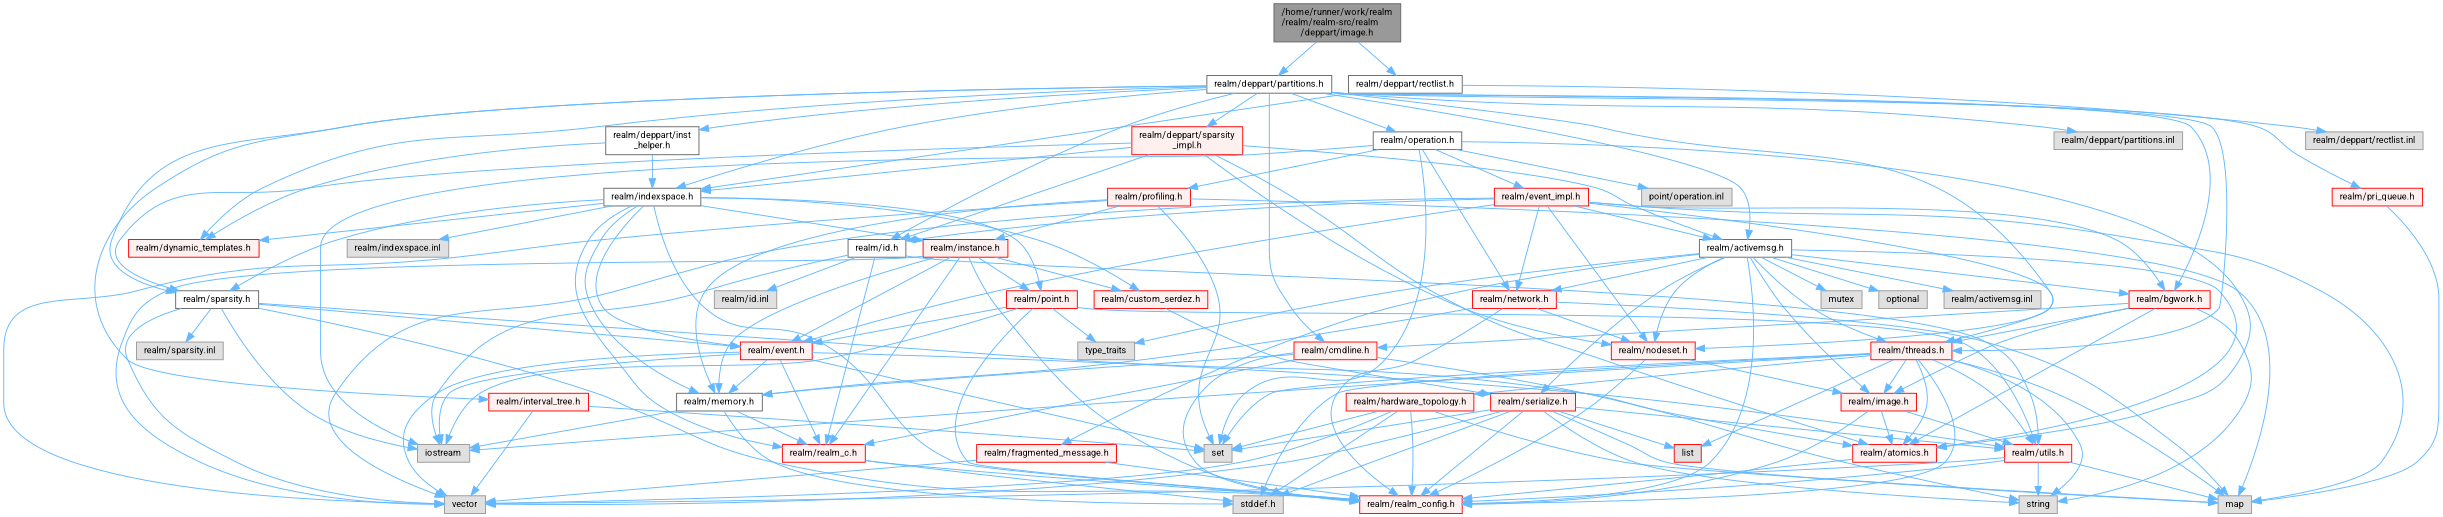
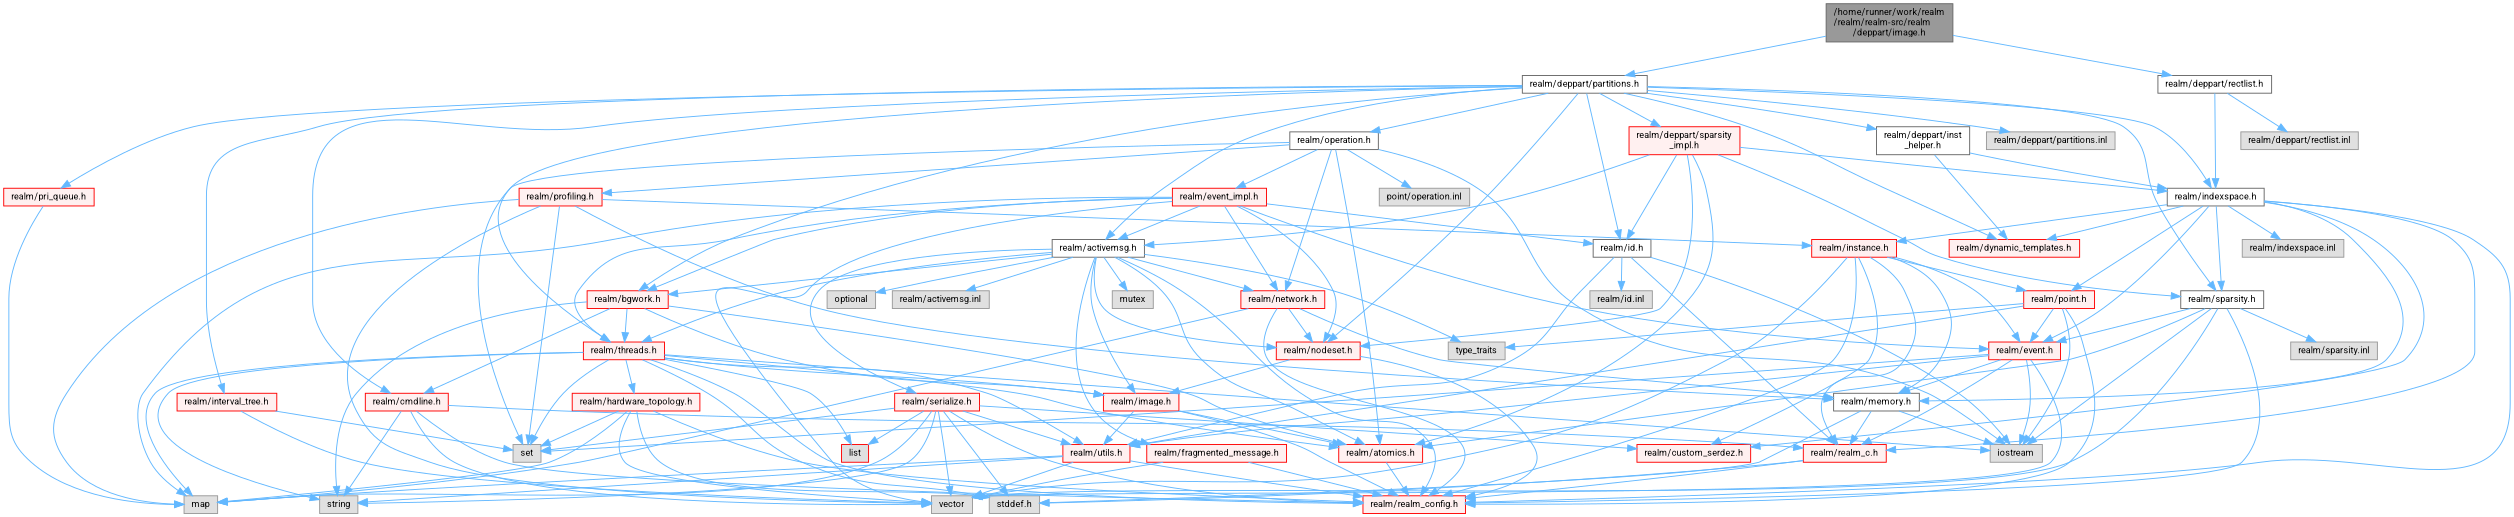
(1303, 363) -> (1303, 427)
(1033, 372) -> (652, 498)
